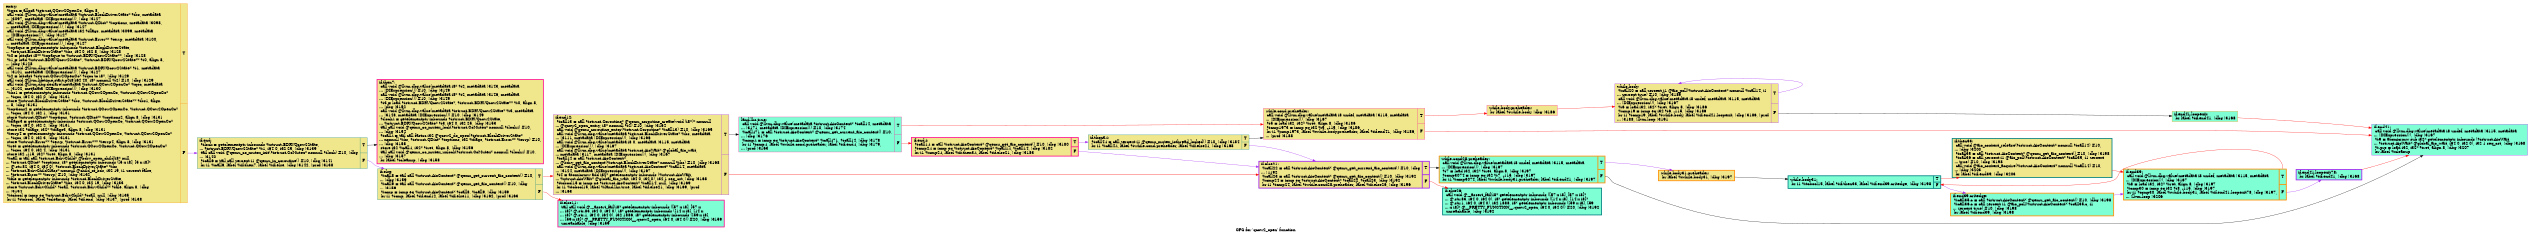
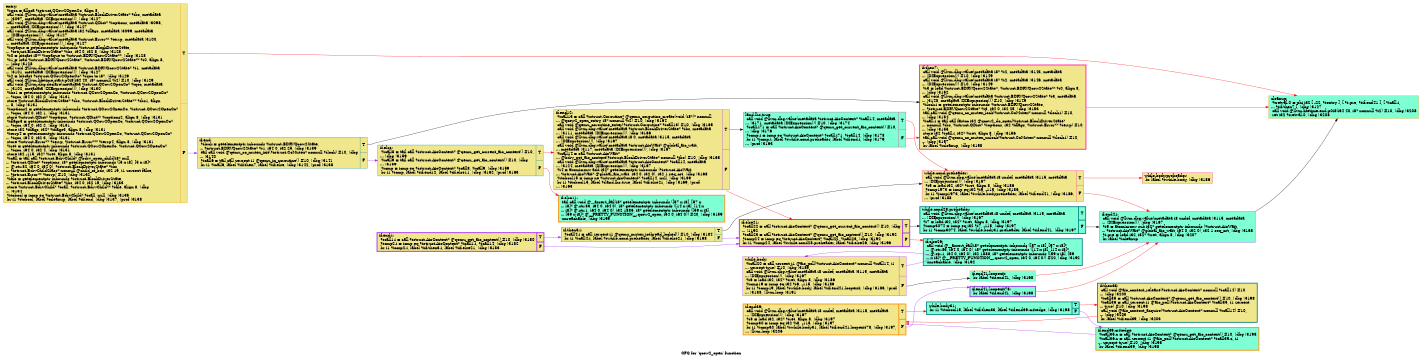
none -> (1344, 107)
(1585, 108) -> none
(905, 143) -> (912, 138)
(995, 147) -> (460, 242)
(591, 159) -> (588, 154)
(1522, 170) -> (1003, 220)
(1697, 176) -> none
(2205, 185) -> (825, 319)
(641, 214) -> (642, 209)
